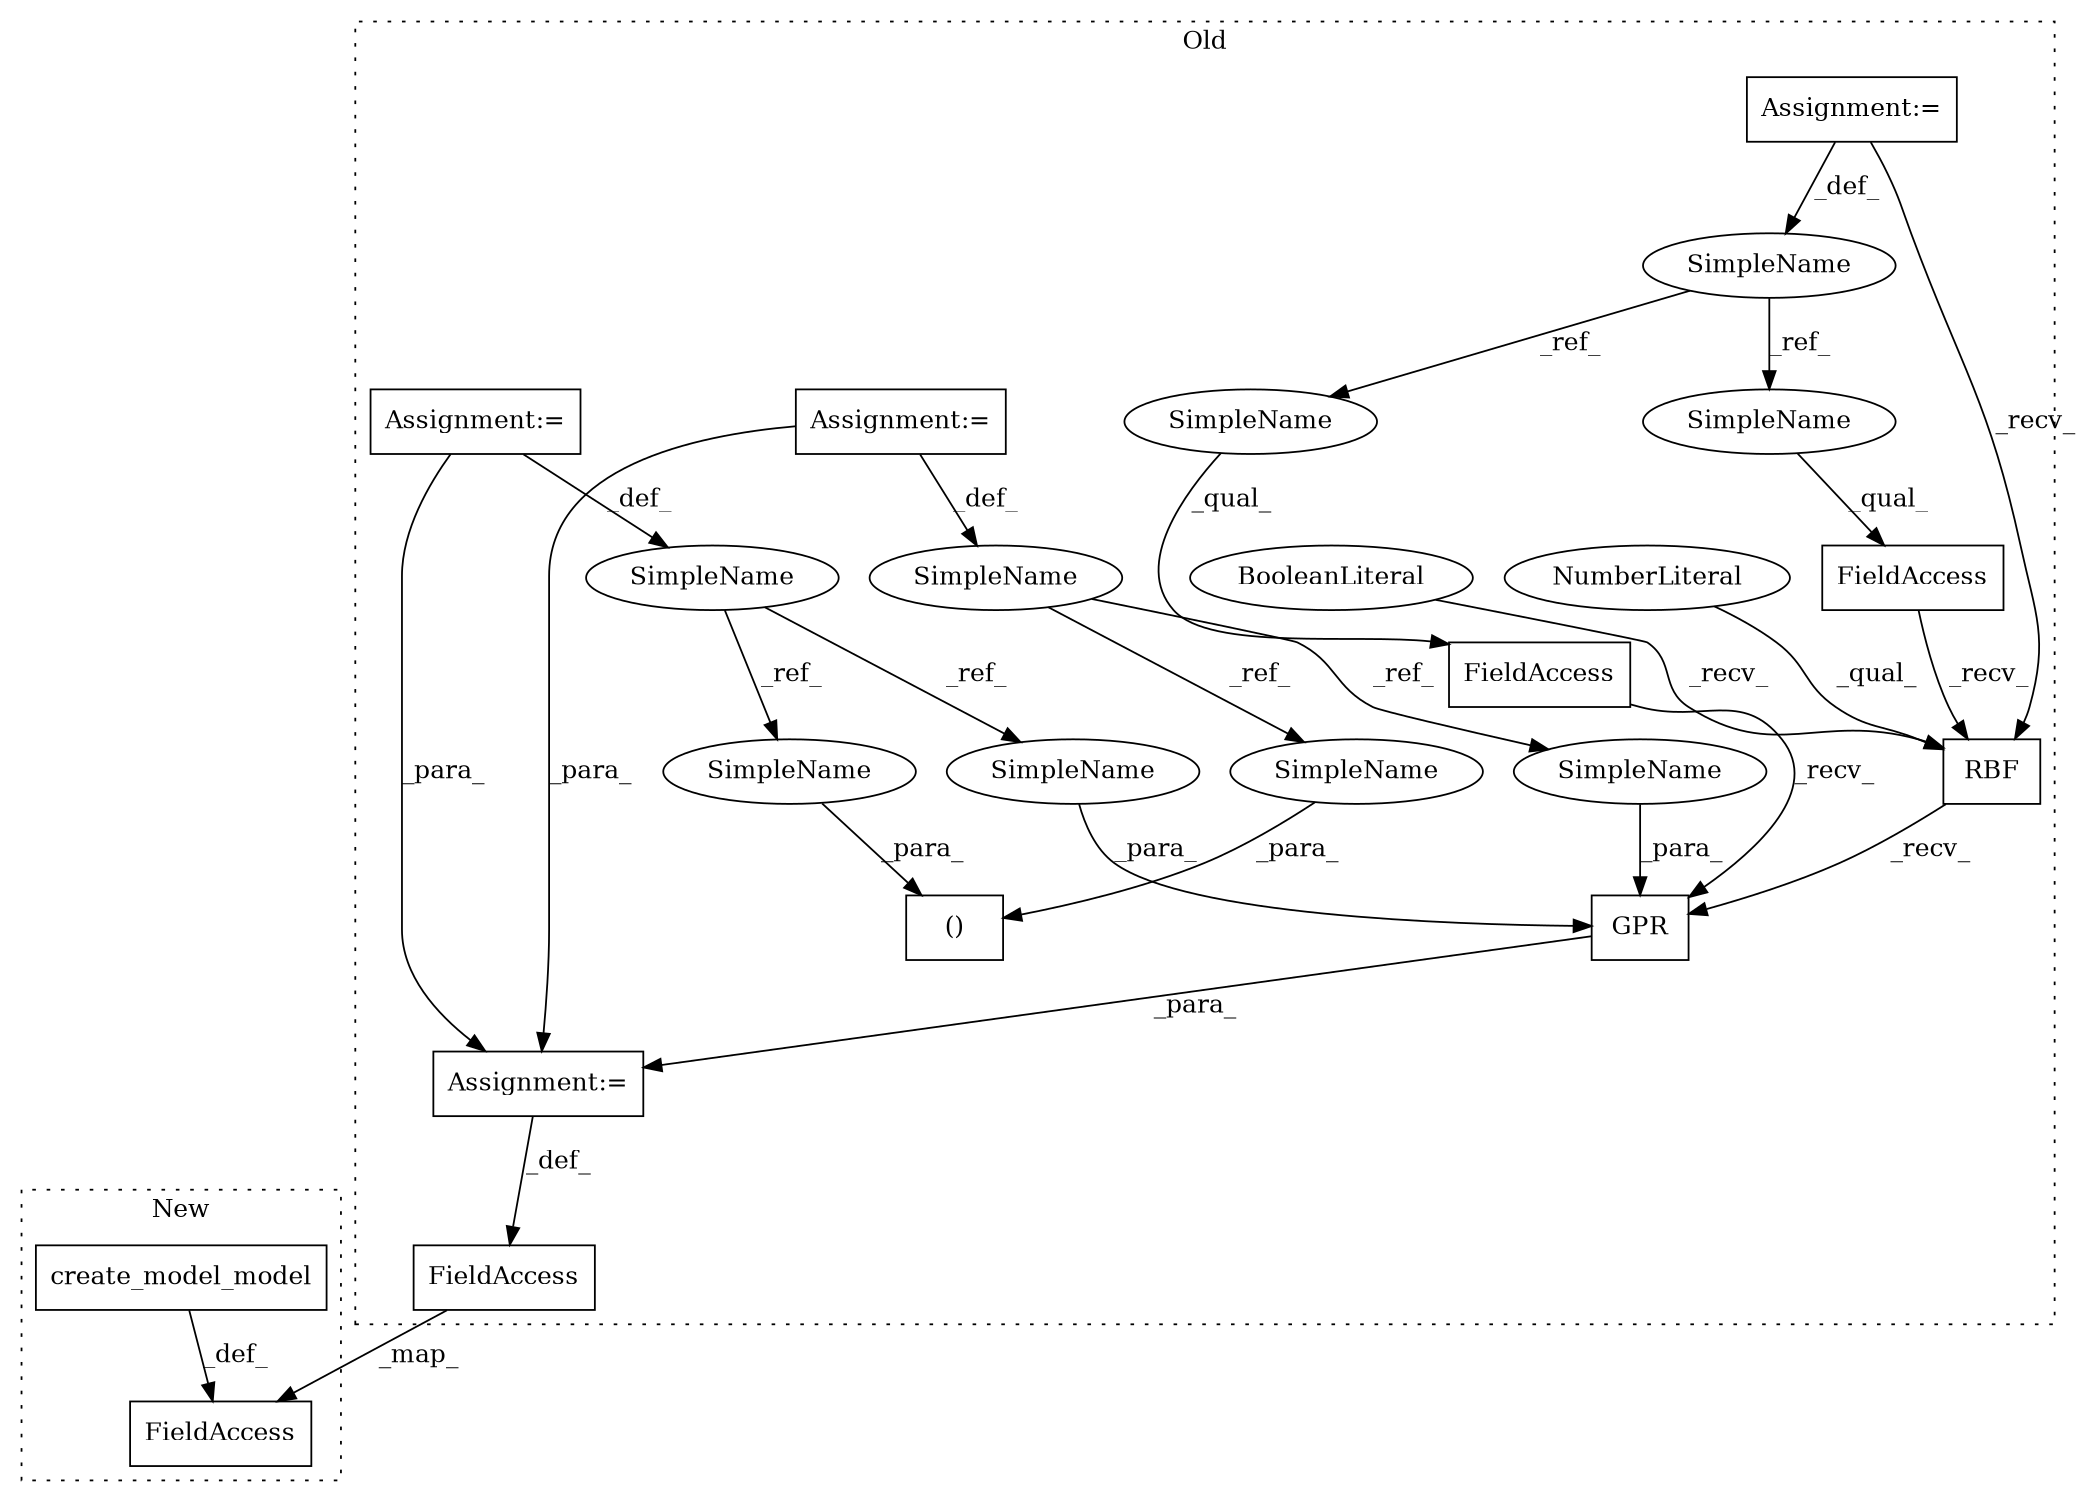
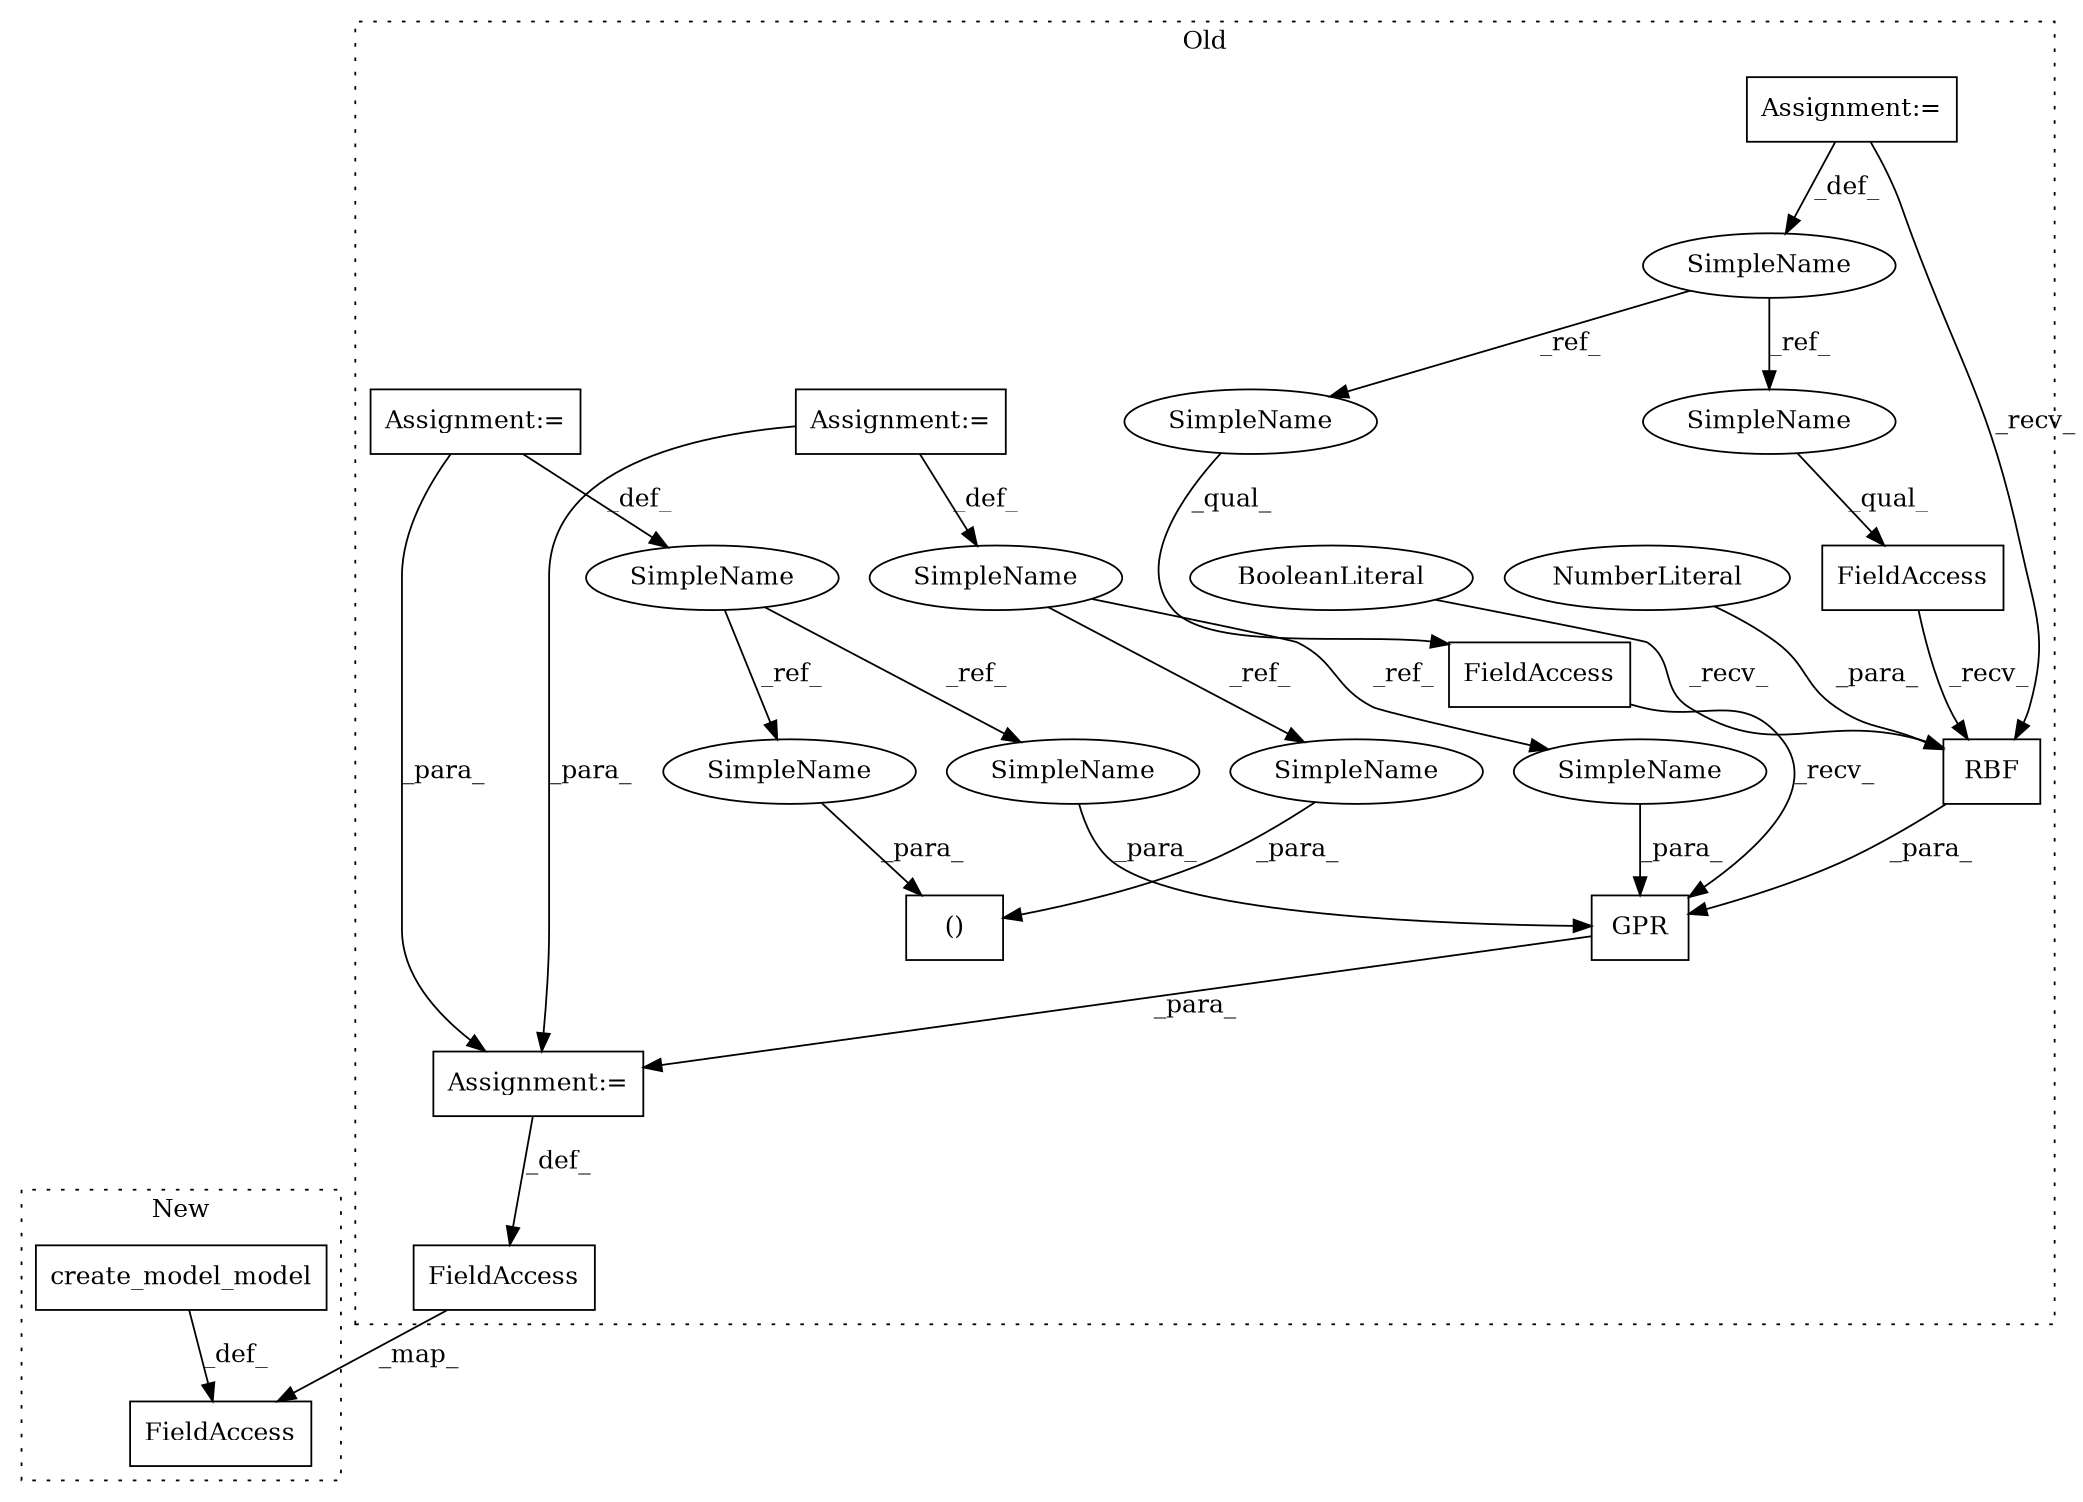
(1877, 675) -> (1877, 675)
(1931, 850) -> (1931, 850)
